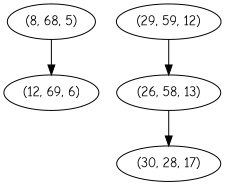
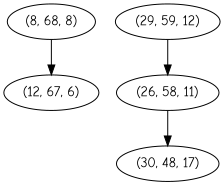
(51, 22) -> (51, 22)
(51, 93) -> (51, 93)
(169, 93) -> (168, 93)
(169, 164) -> (168, 164)
